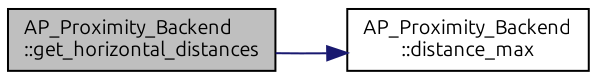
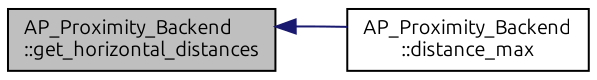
(301, 53) -> (321, 27)
